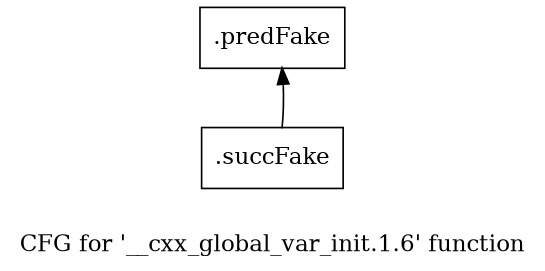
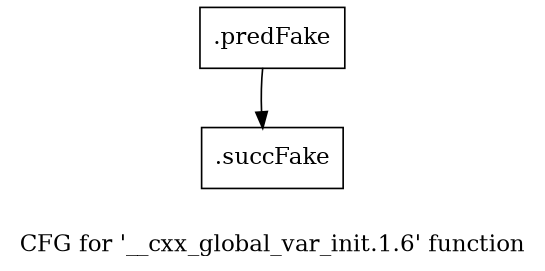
(283, 106) -> (261, 90)
